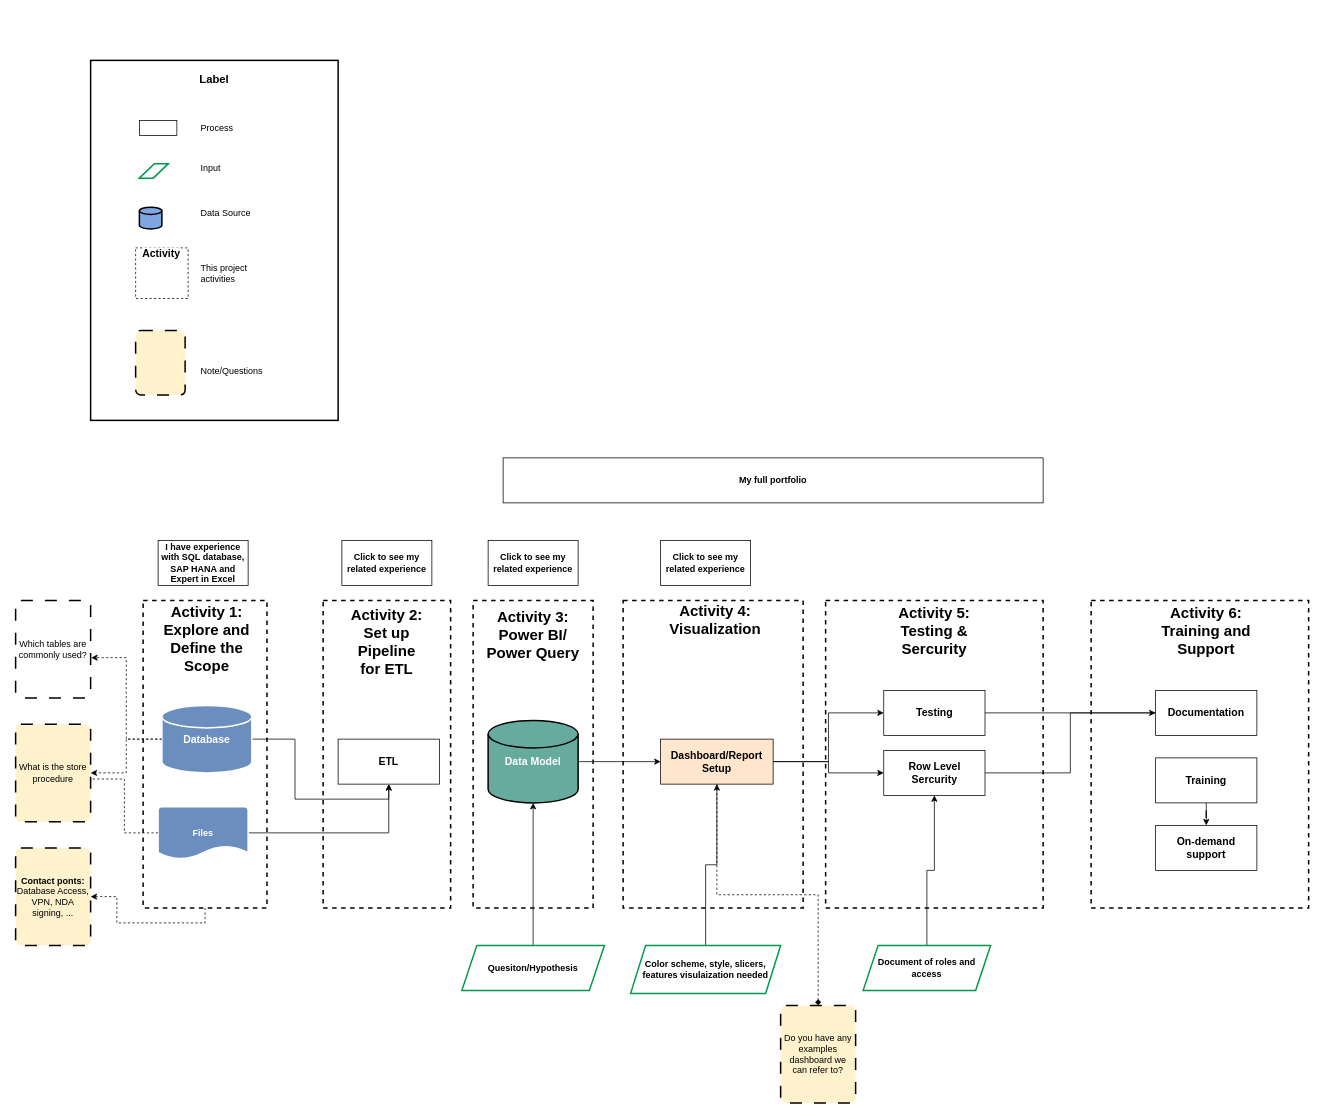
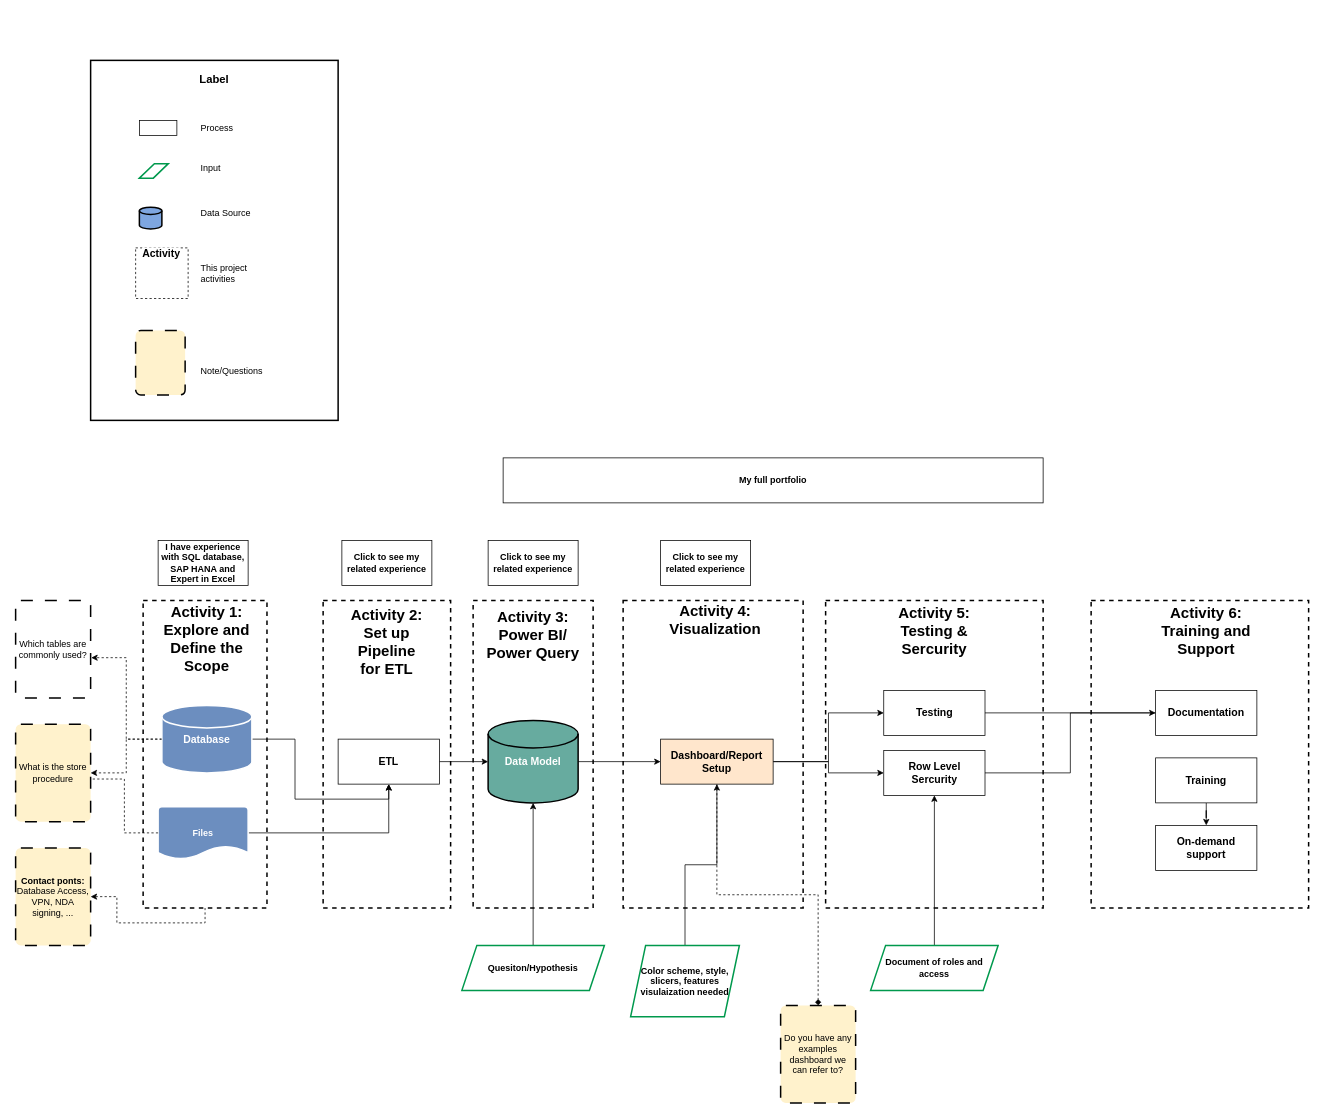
none -> (461, 762)
(927, 968) -> (934, 968)
(705, 969) -> (685, 981)
